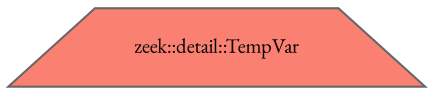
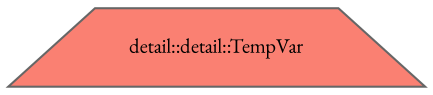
(217, 47) -> (217, 47)
